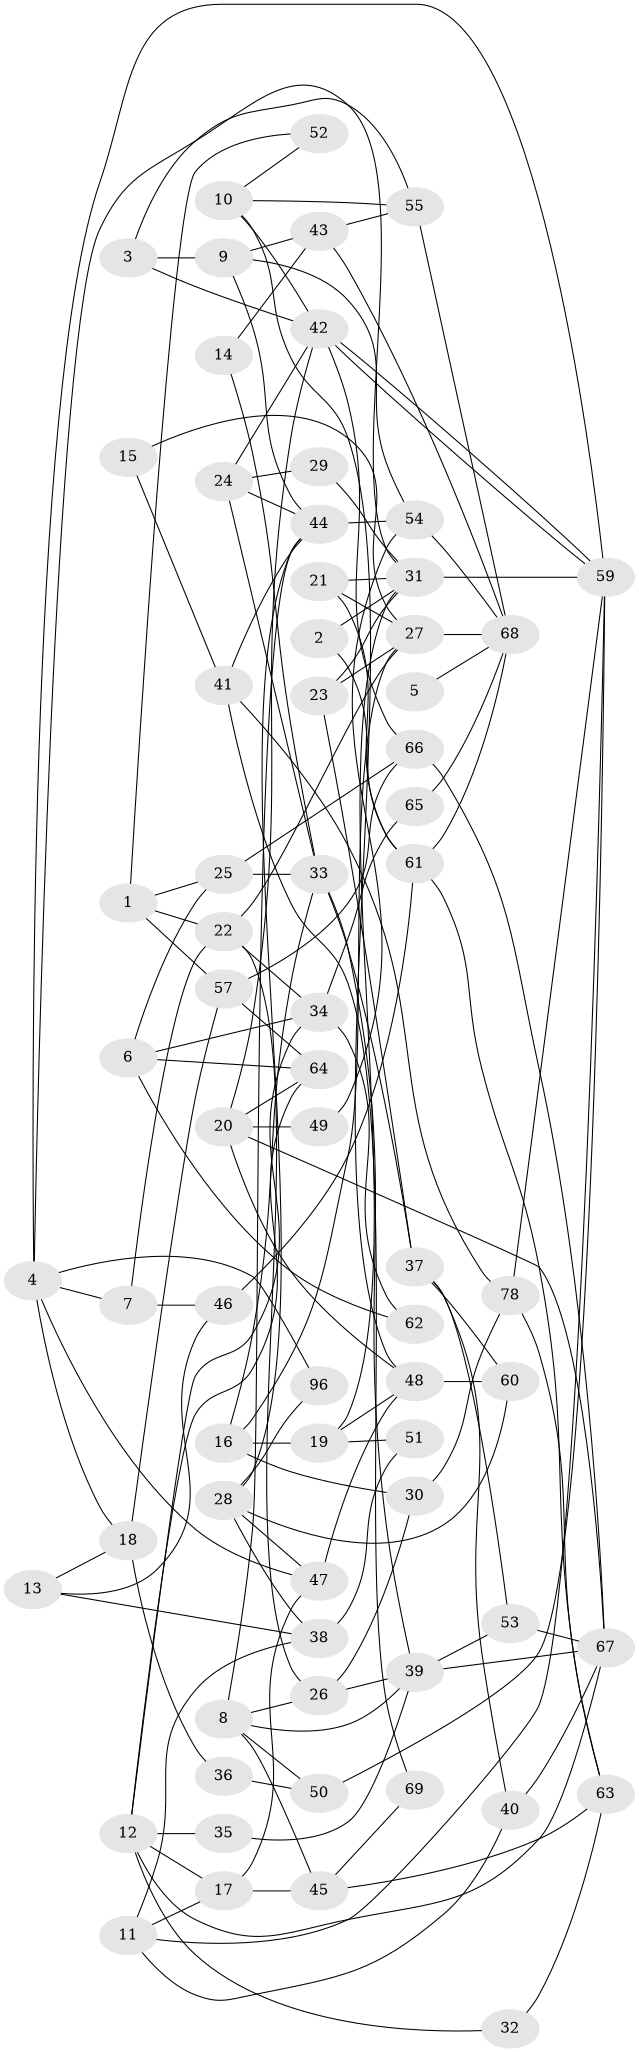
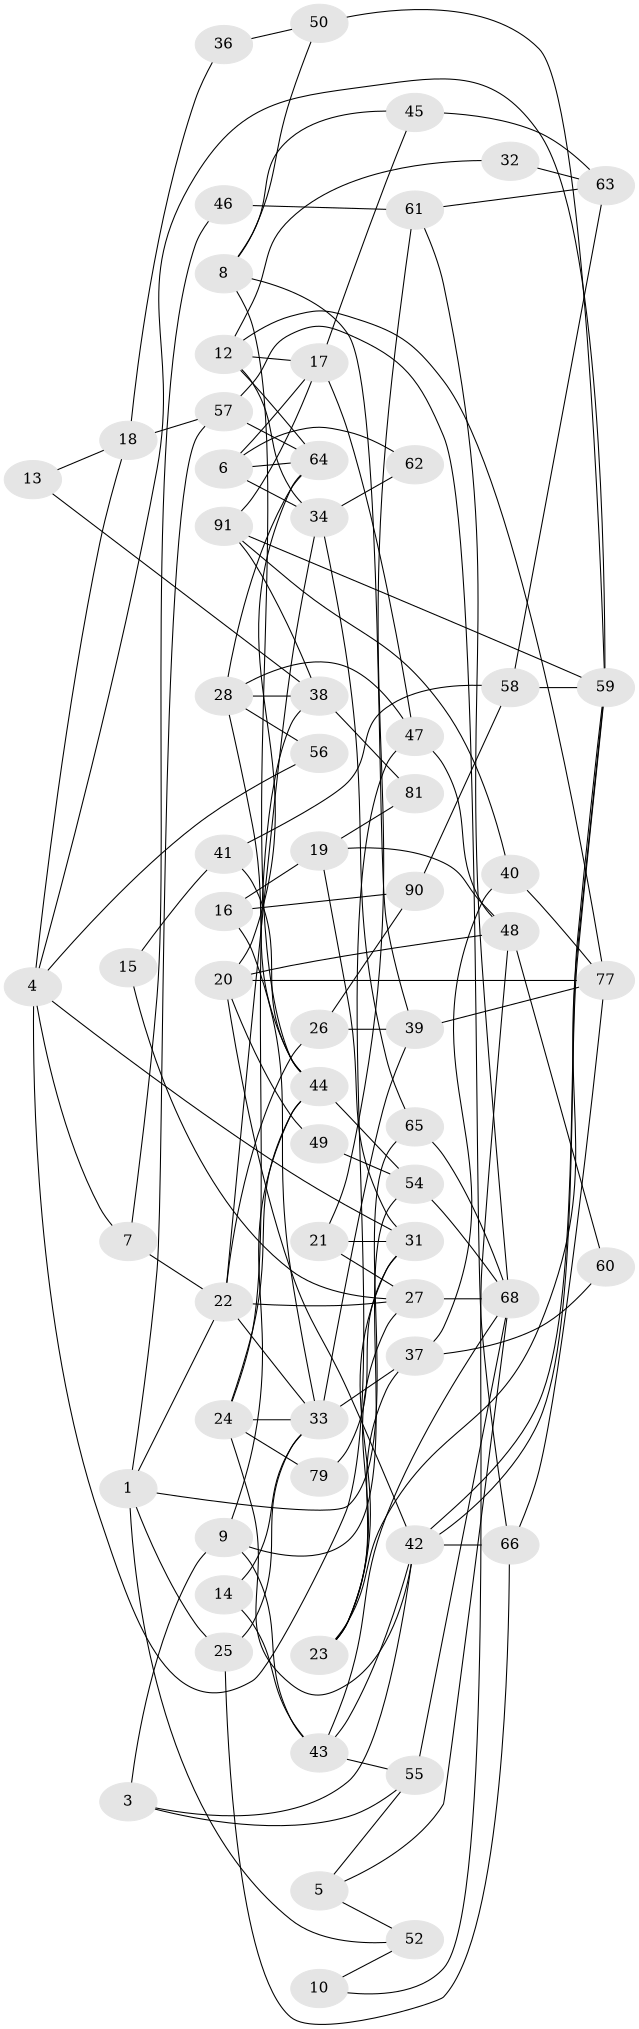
(320, 202) -> (367, 1833)
(272, 255) -> (370, 1675)
(319, 467) -> (319, 1477)
(510, 577) -> (555, 1282)
(319, 639) -> none
(164, 961) -> (283, 406)
none -> (260, 1037)
(341, 1188) -> none
(510, 1296) -> (510, 688)
none -> (271, 1361)
(319, 1386) -> (319, 753)
(415, 1439) -> (415, 794)
none -> (359, 1489)
(415, 1496) -> (415, 891)
(189, 1498) -> none
(416, 1537) -> (253, 577)
(510, 1624) -> none
(606, 1648) -> (606, 980)
(277, 1706) -> none
(415, 1790) -> none
(224, 1834) -> none
none -> (367, 1915)
(128, 1935) -> (224, 526)
